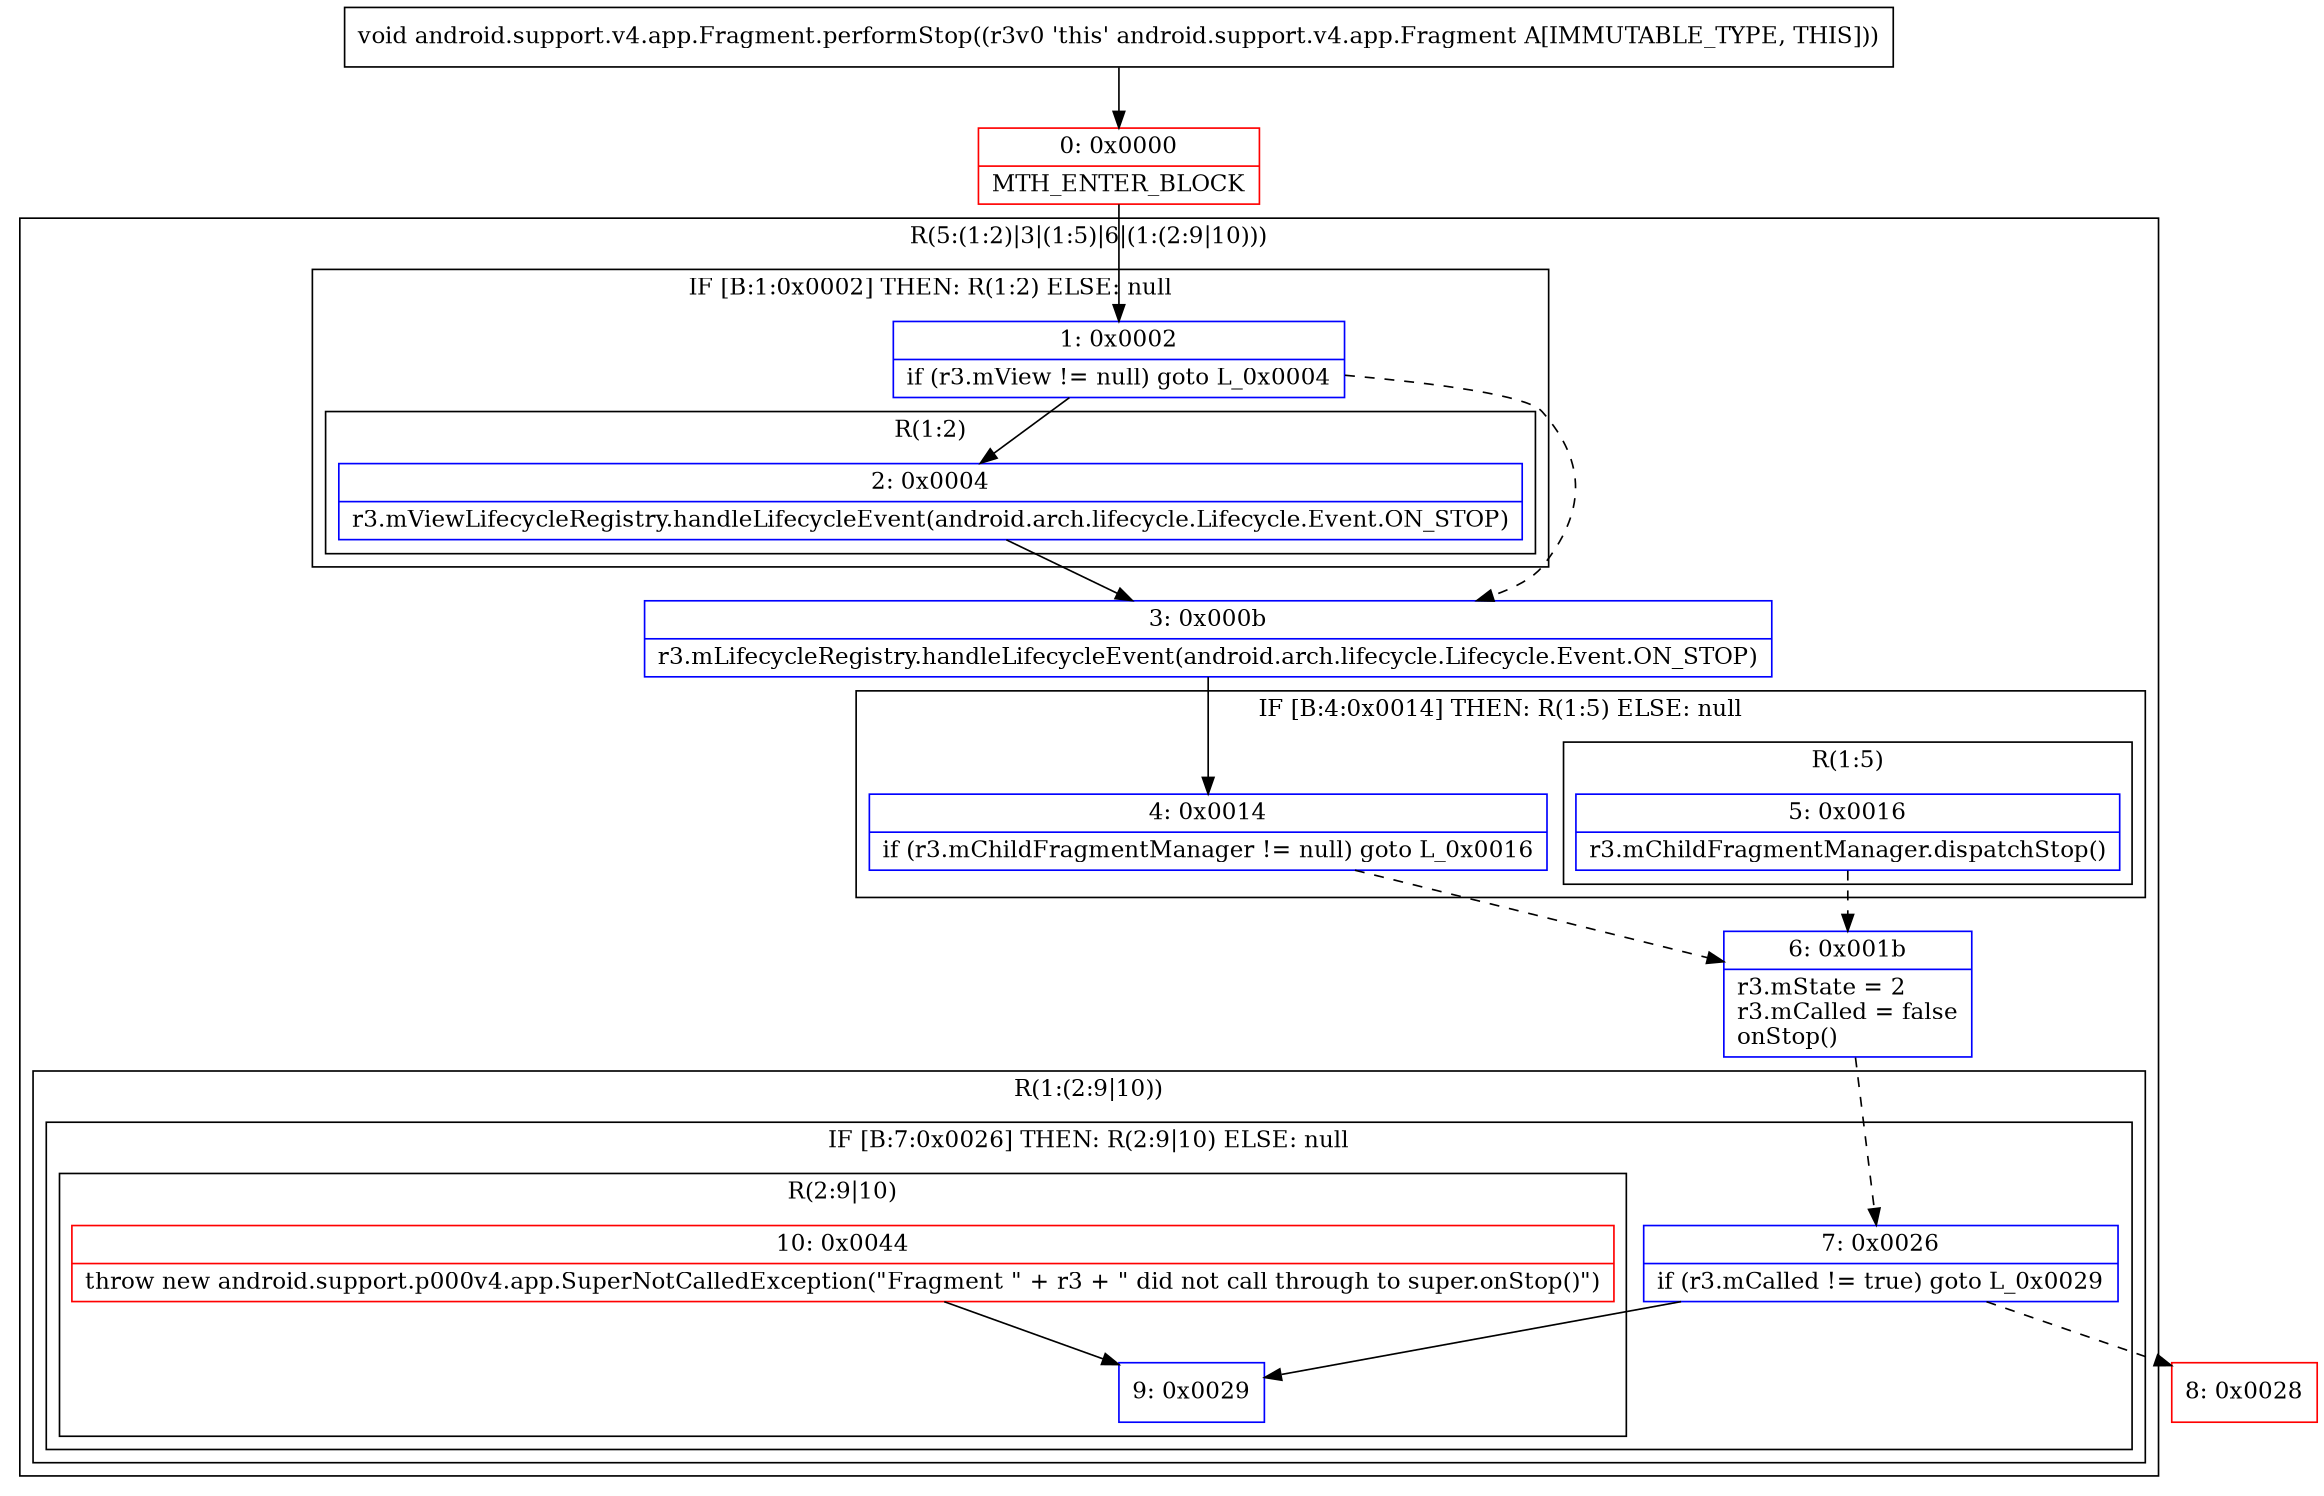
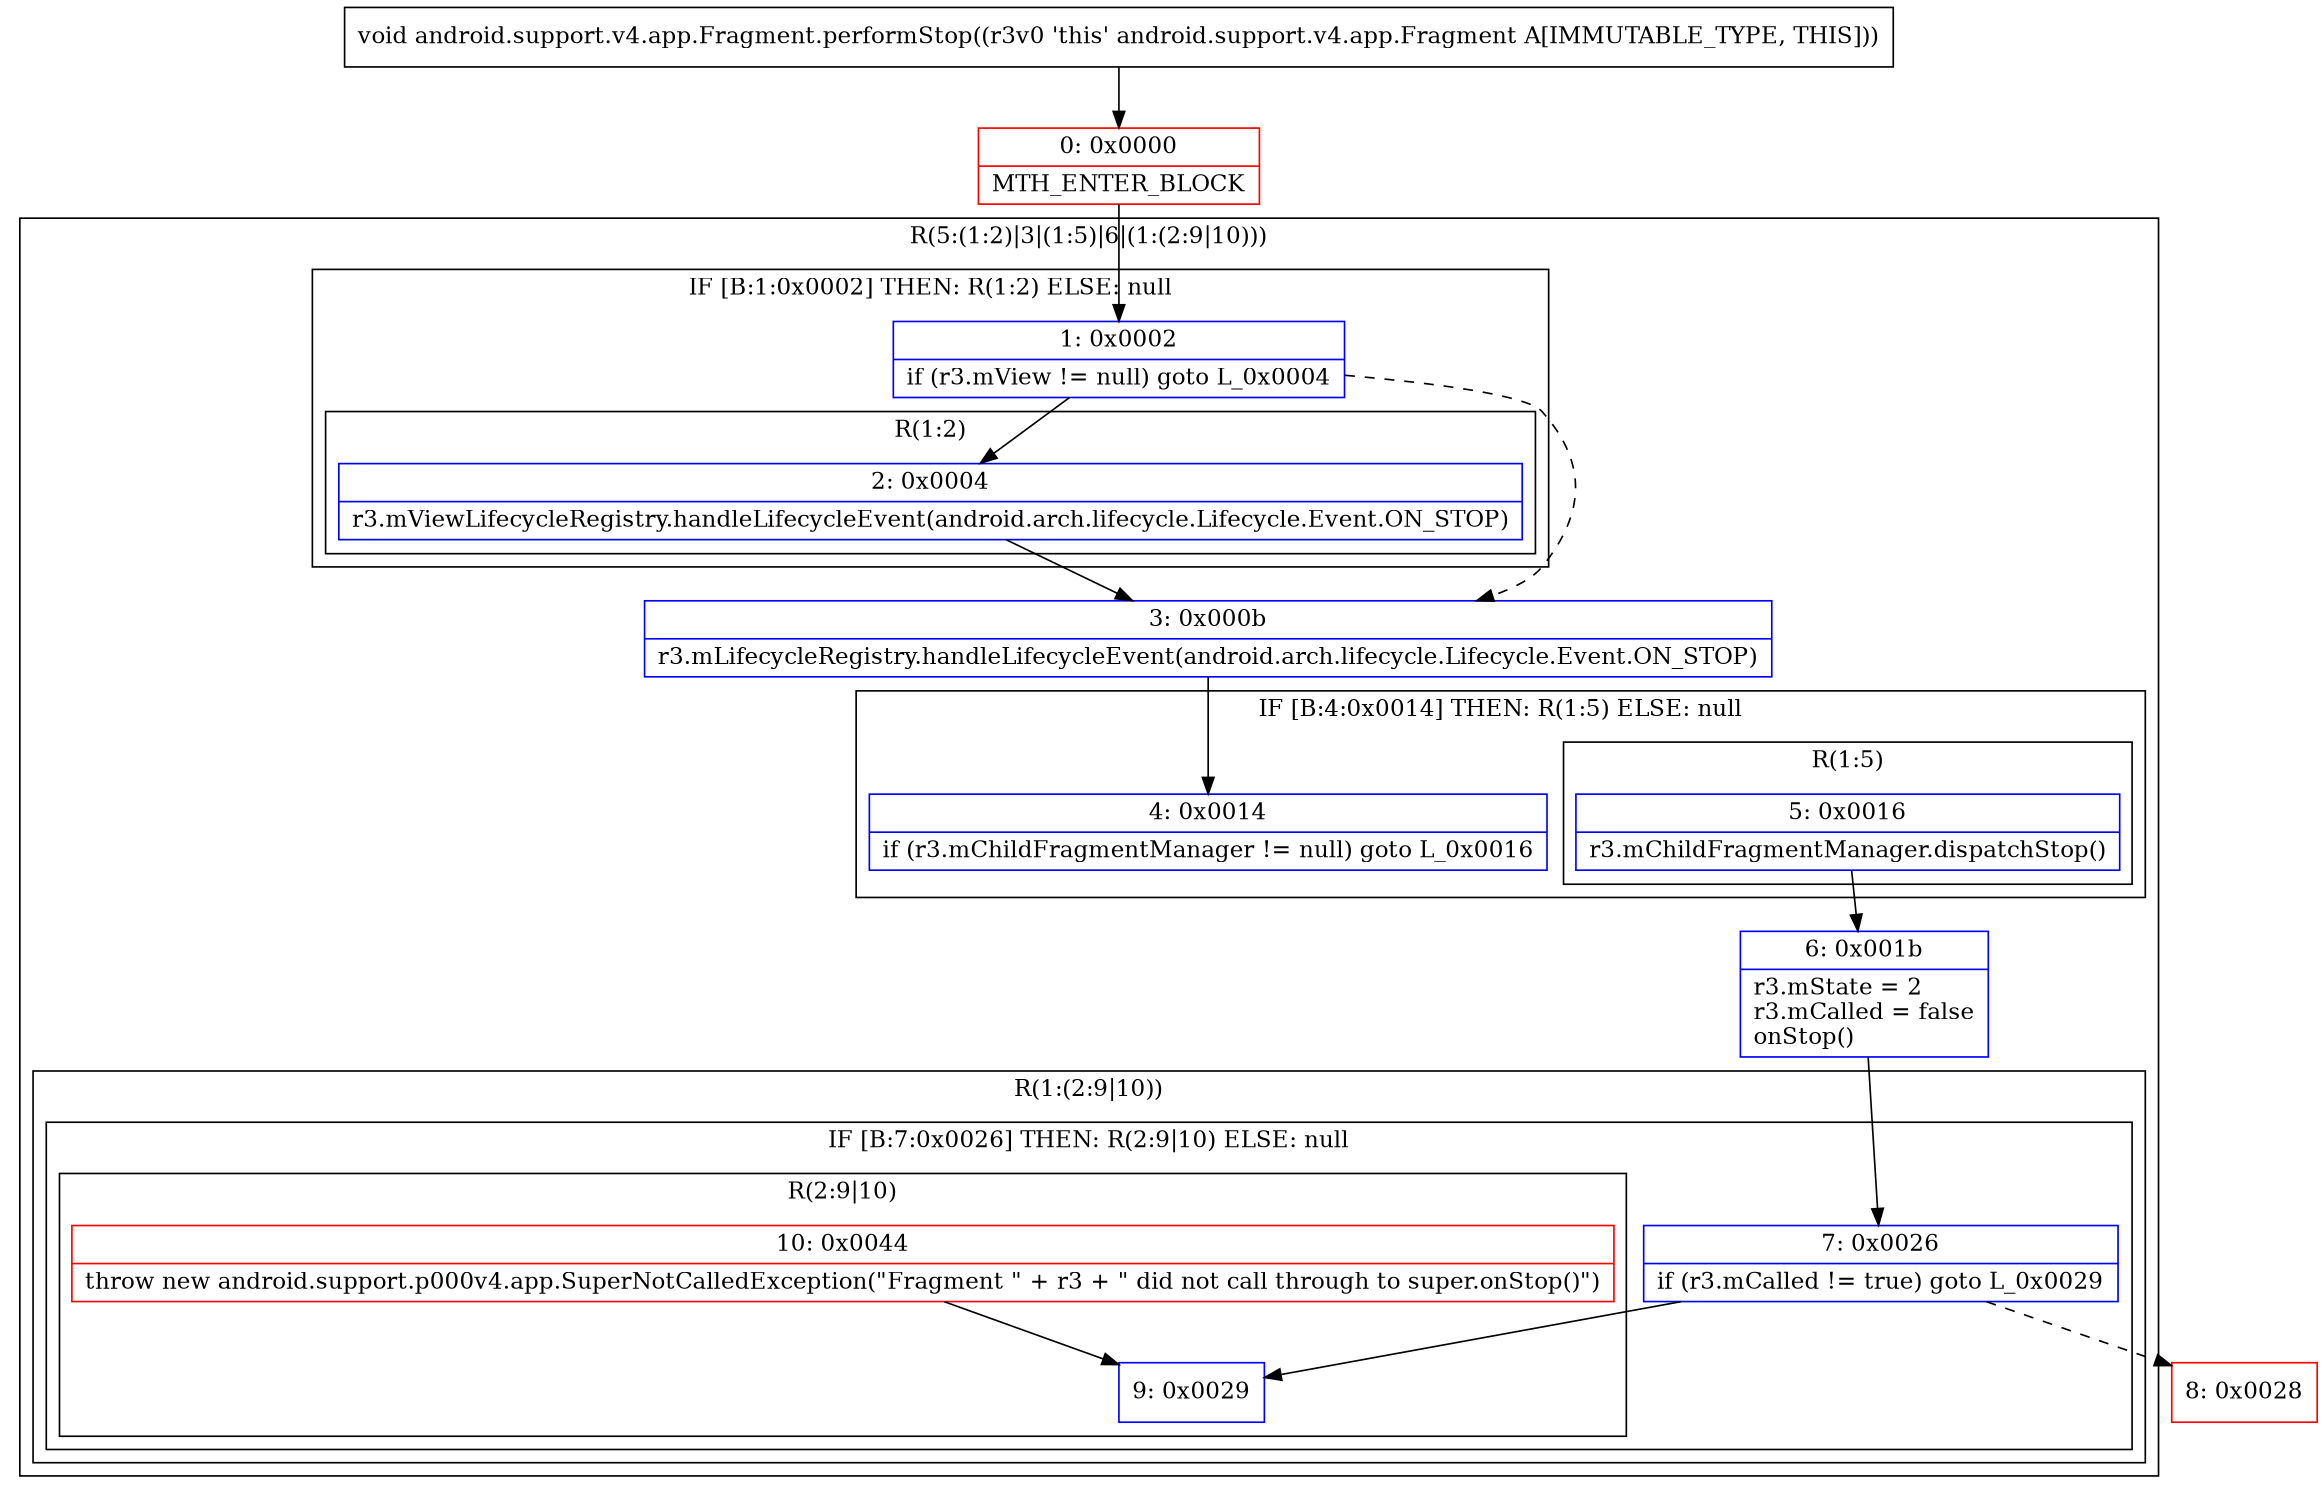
(1848, 892) -> (1854, 893)
(1531, 914) -> none
(1865, 1133) -> (1873, 1133)
